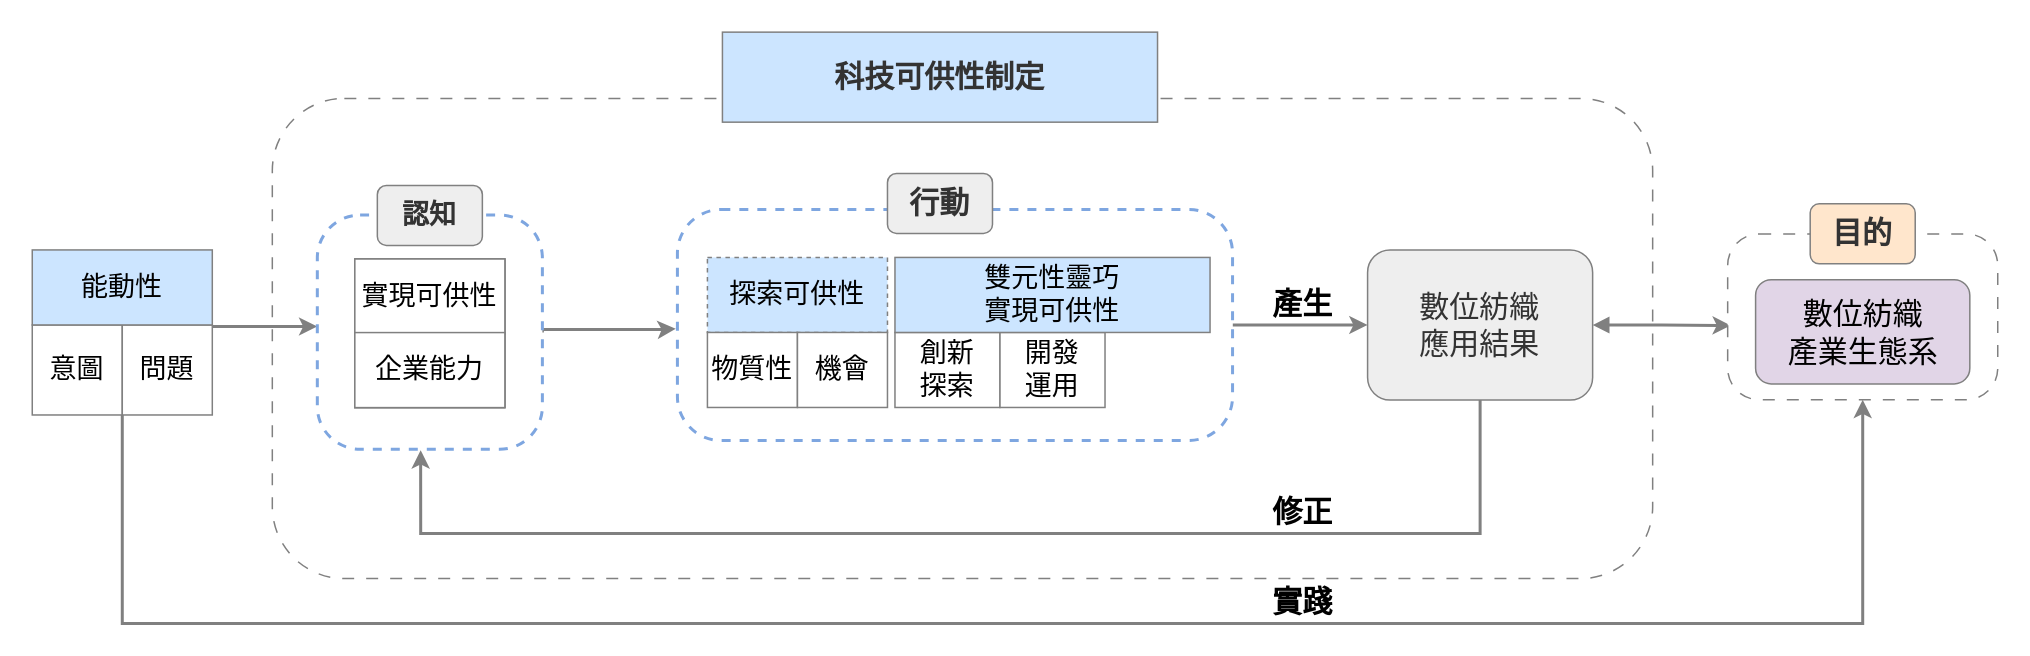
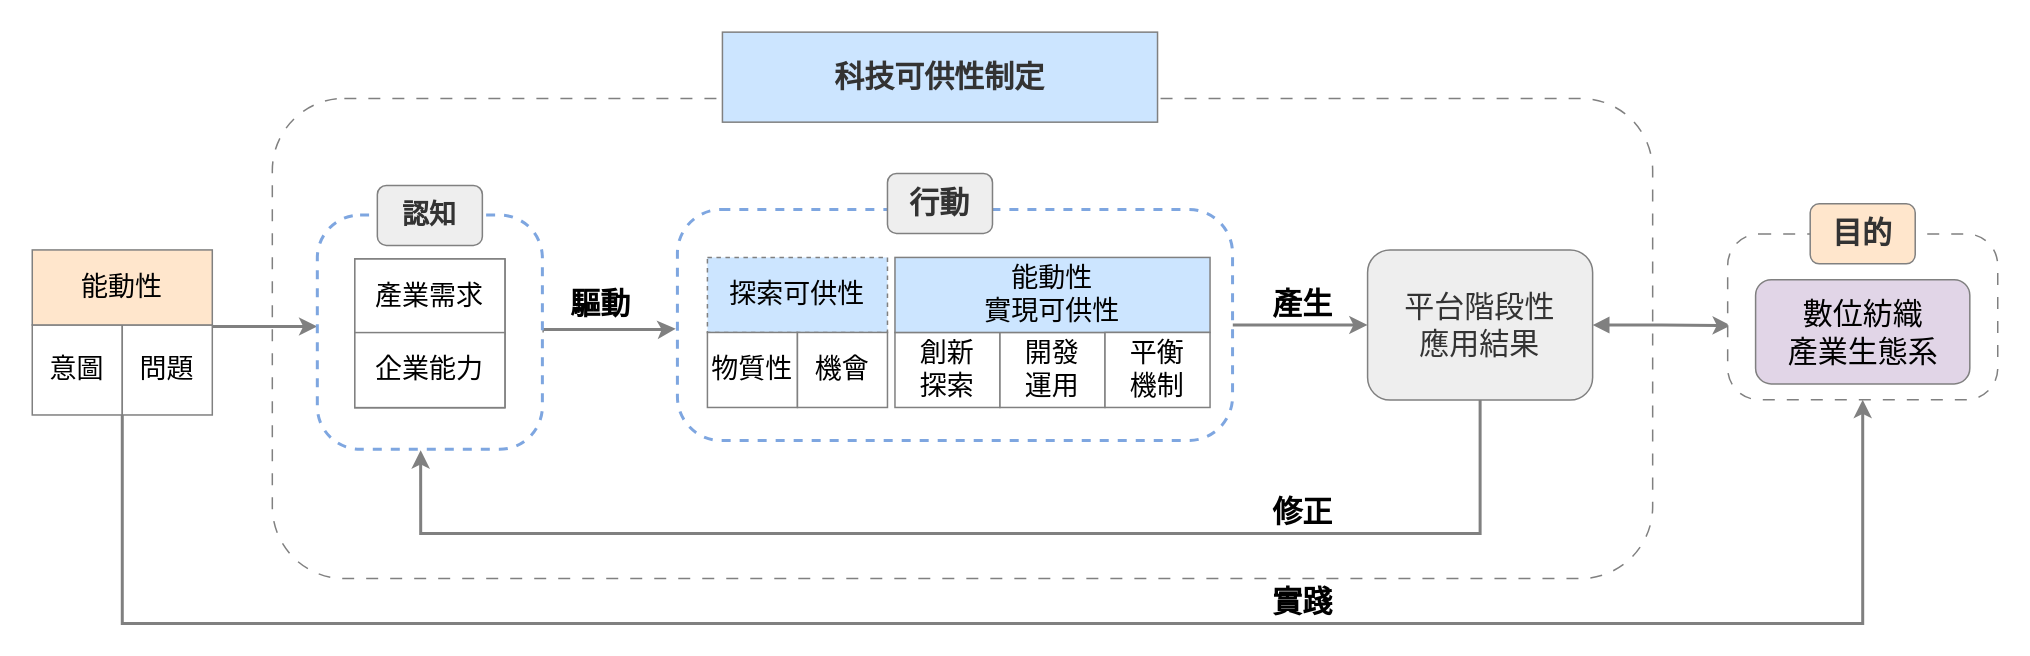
(122, 287) -> (122, 287)
(1052, 295) -> (1052, 295)
(430, 296) -> (430, 296)
none -> (601, 302)
(1480, 325) -> (1480, 325)
none -> (1157, 370)
